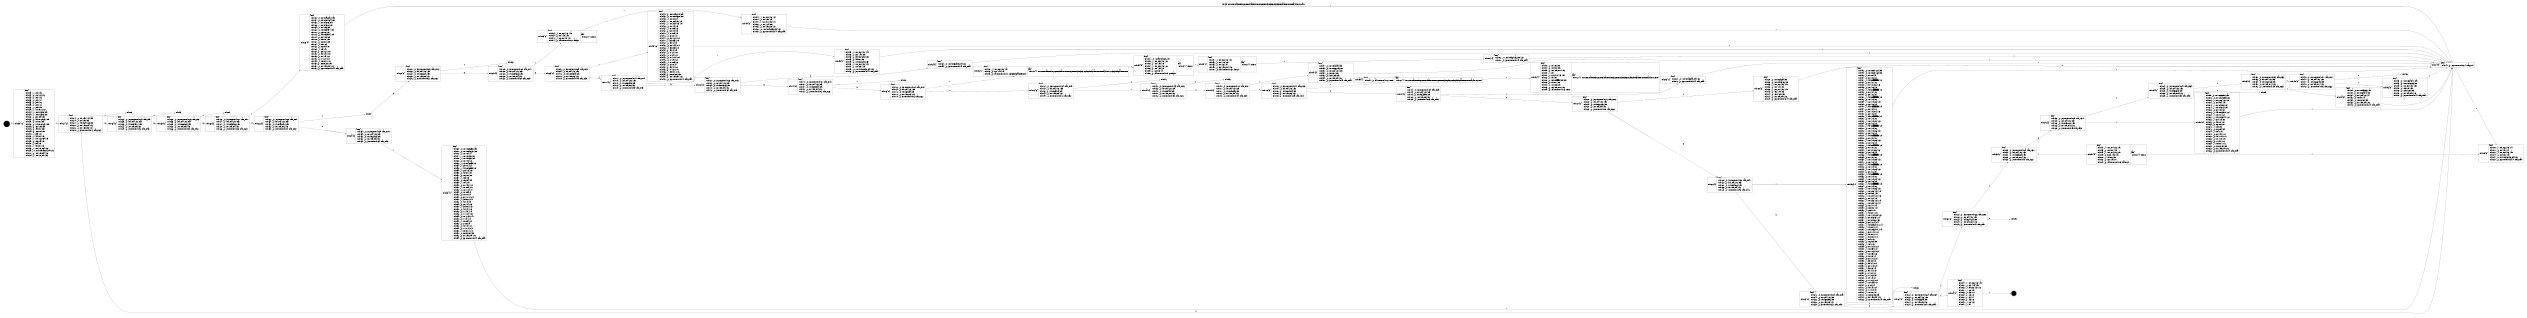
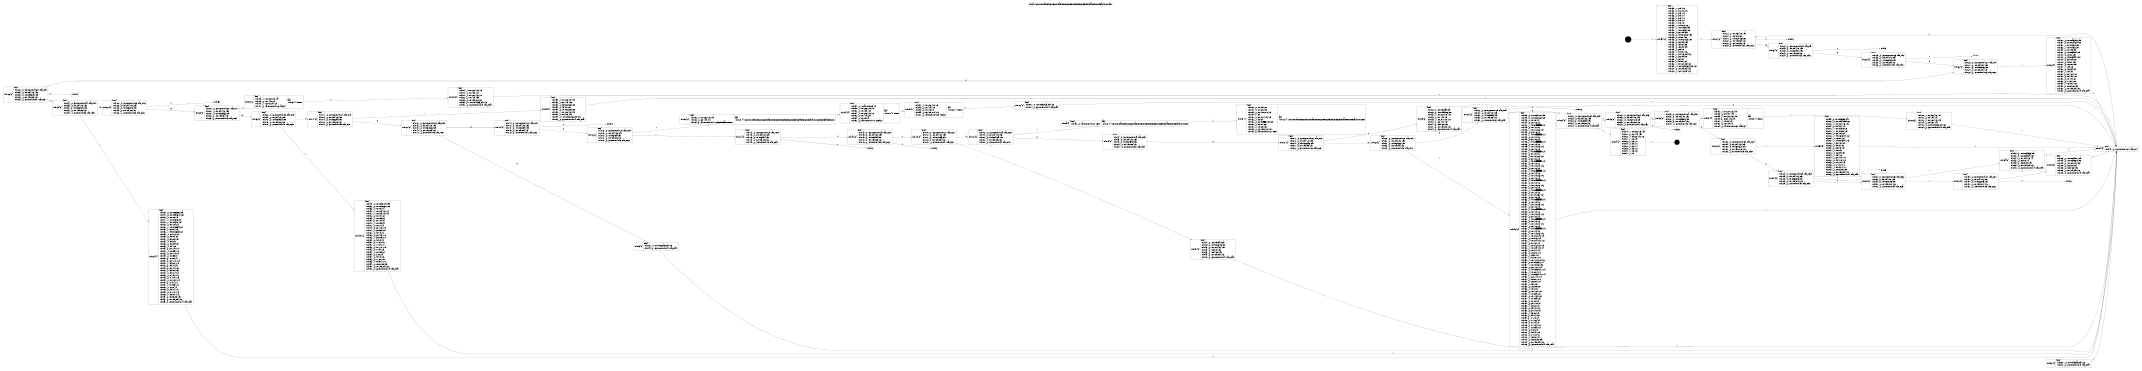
(1560, 95) -> none
(390, 97) -> (100, 108)
(2475, 106) -> (2025, 135)
(251, 124) -> (998, 81)
